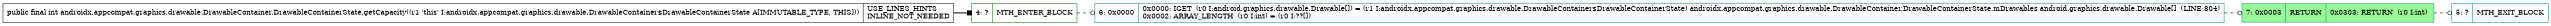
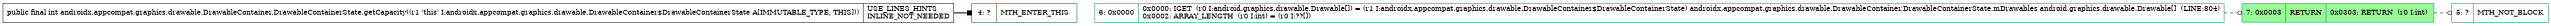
(1035, 13) -> (1035, 13)
(1084, 13) -> none
(2510, 13) -> (2510, 13)
